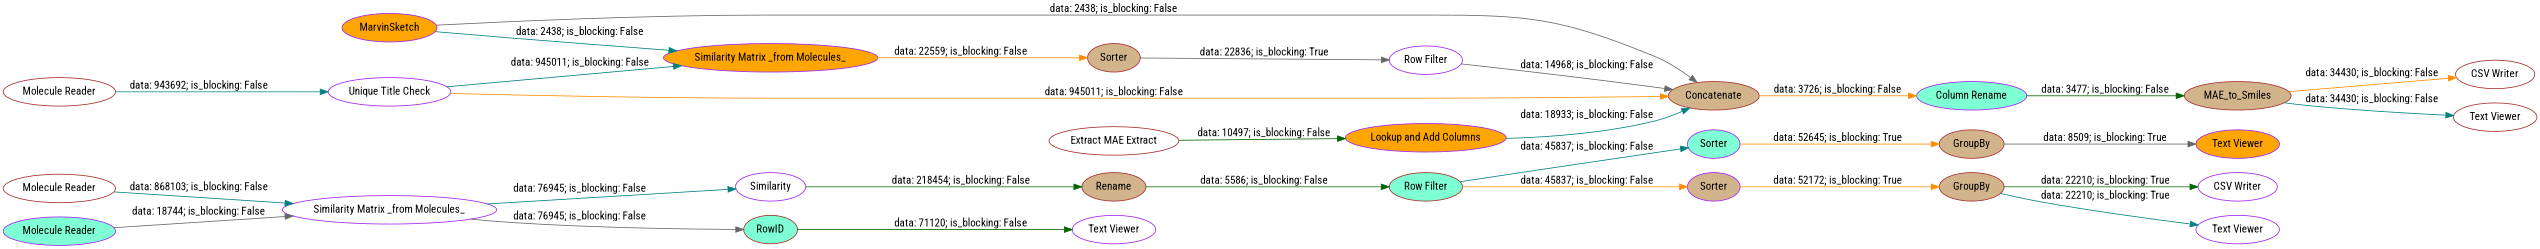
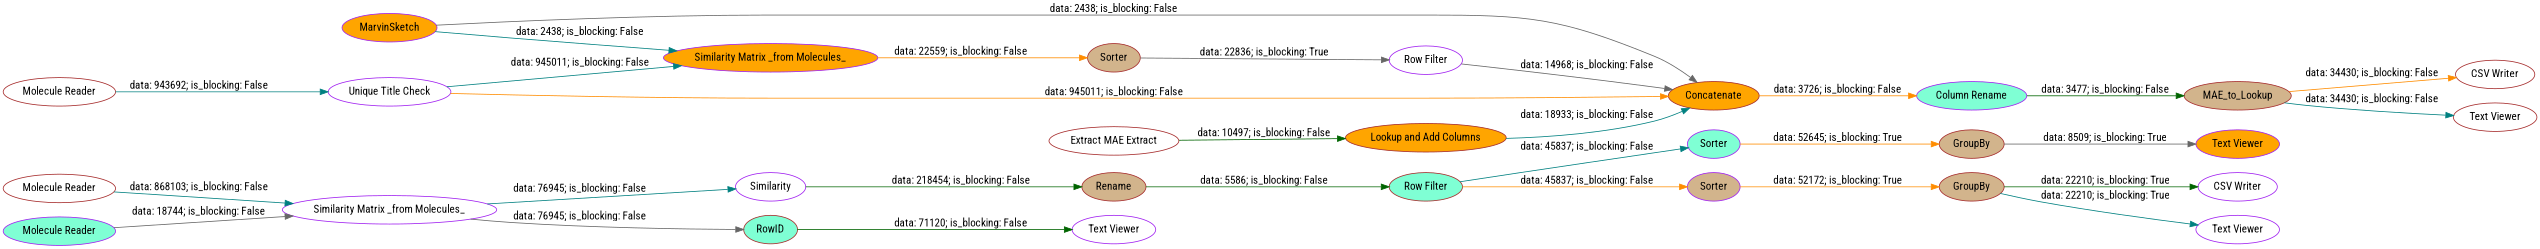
(1714, 96) -> (1714, 96)
(2238, 96) -> (2238, 96)
(1426, 138) -> (1426, 138)
